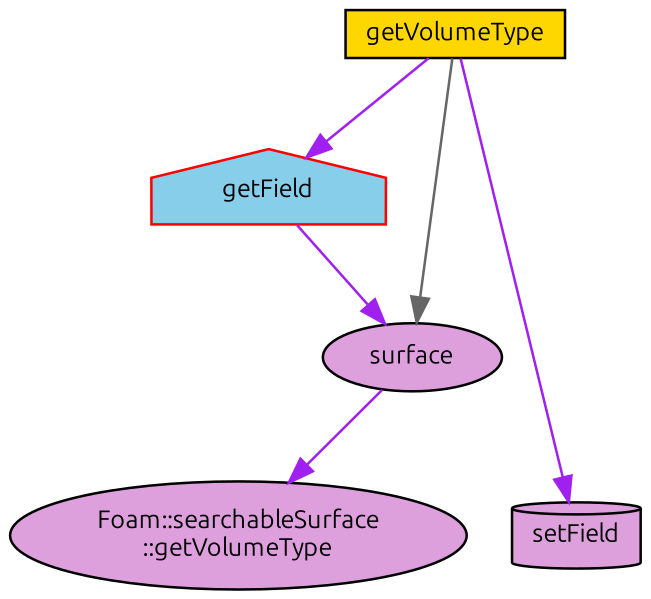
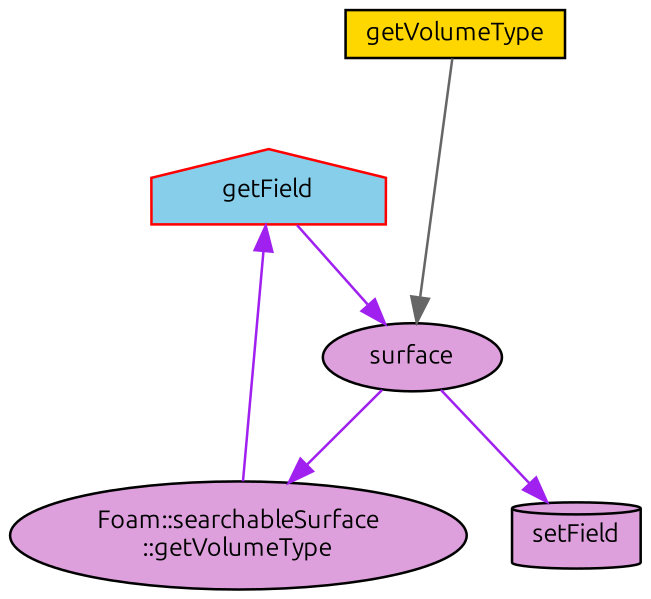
(377, 100) -> (253, 366)
(512, 268) -> (485, 437)
